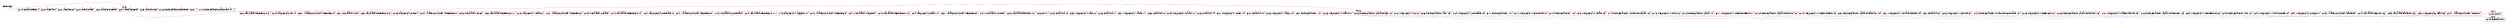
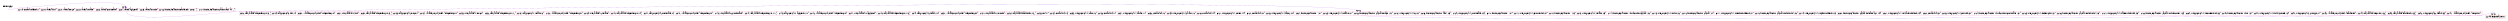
(2496, 14) -> none
